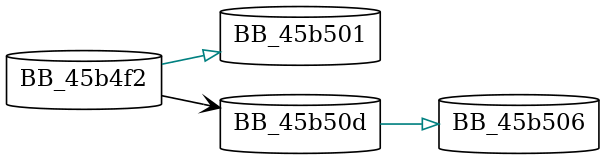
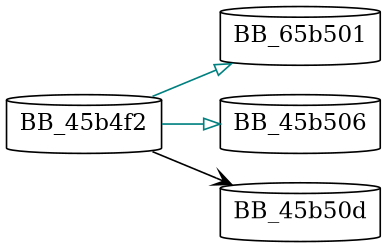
(300, 36) -> (300, 36)
(401, 124) -> (183, 124)
